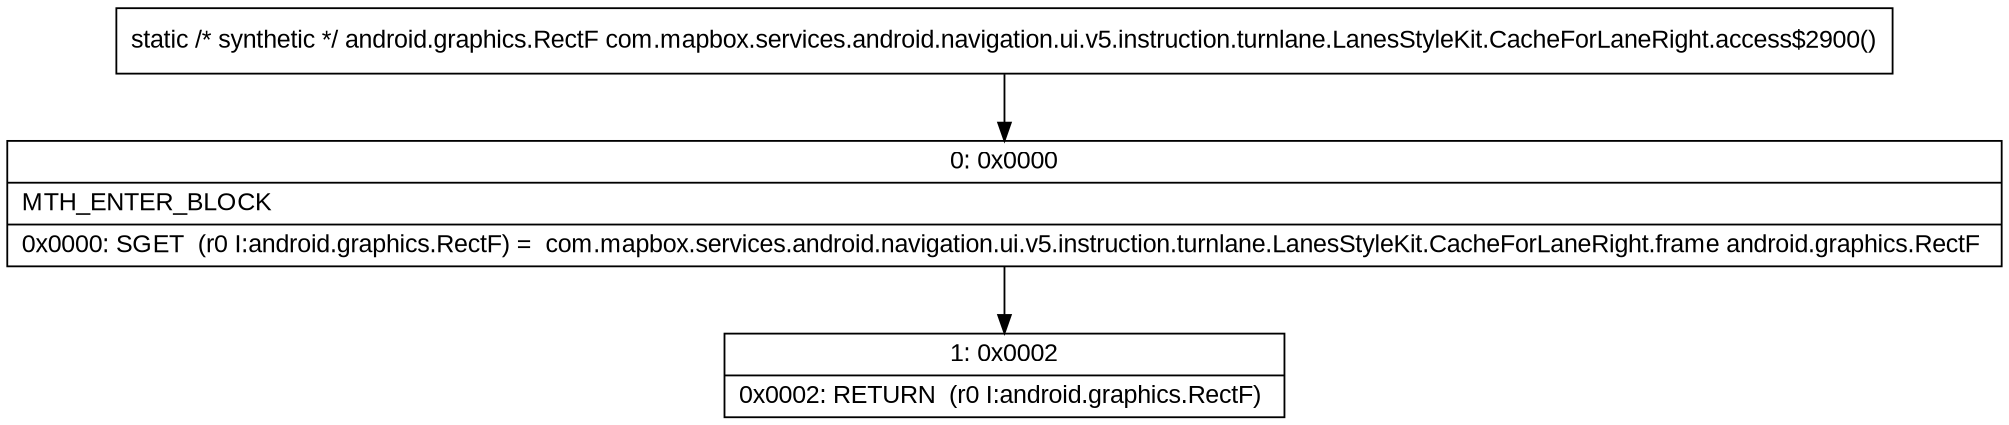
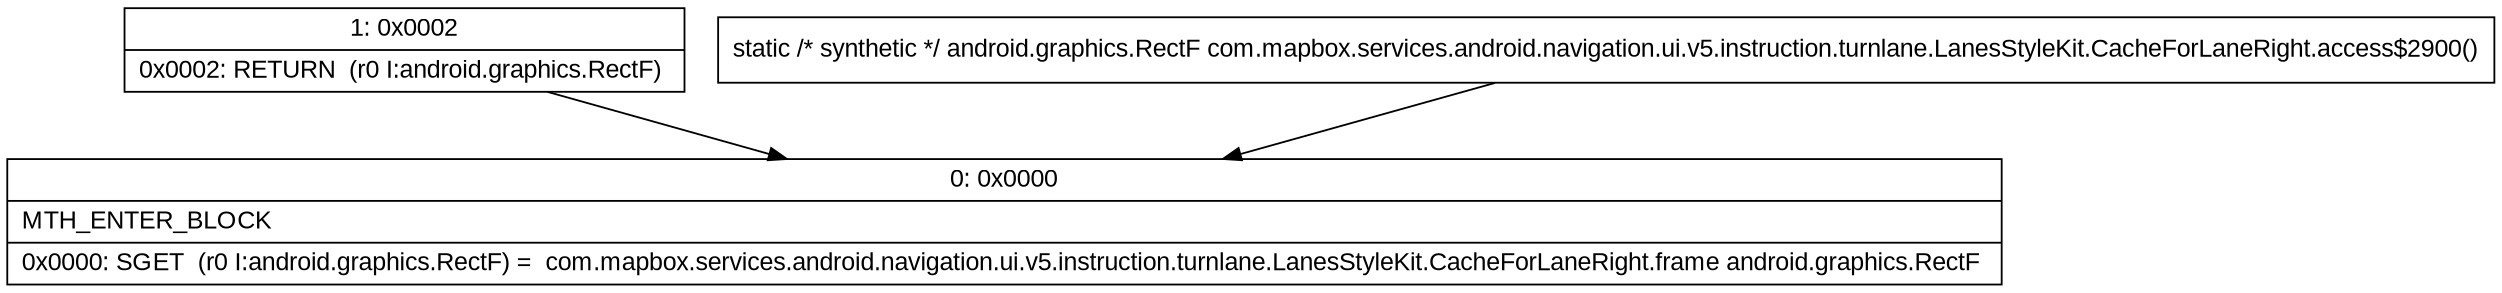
(1004, 291) -> (658, 123)
